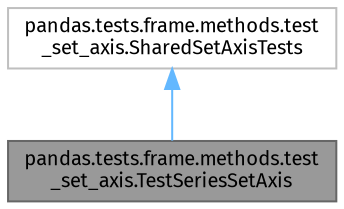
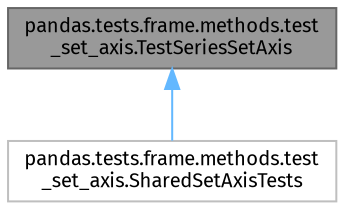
(172, 115) -> (172, 115)
